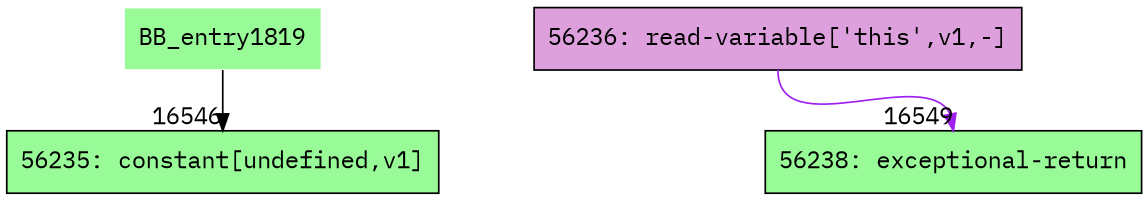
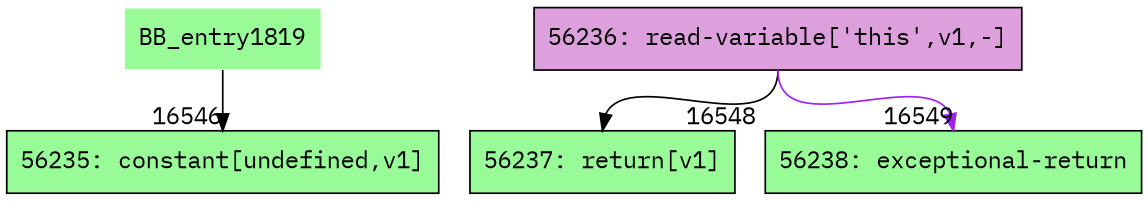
none -> (602, 162)
